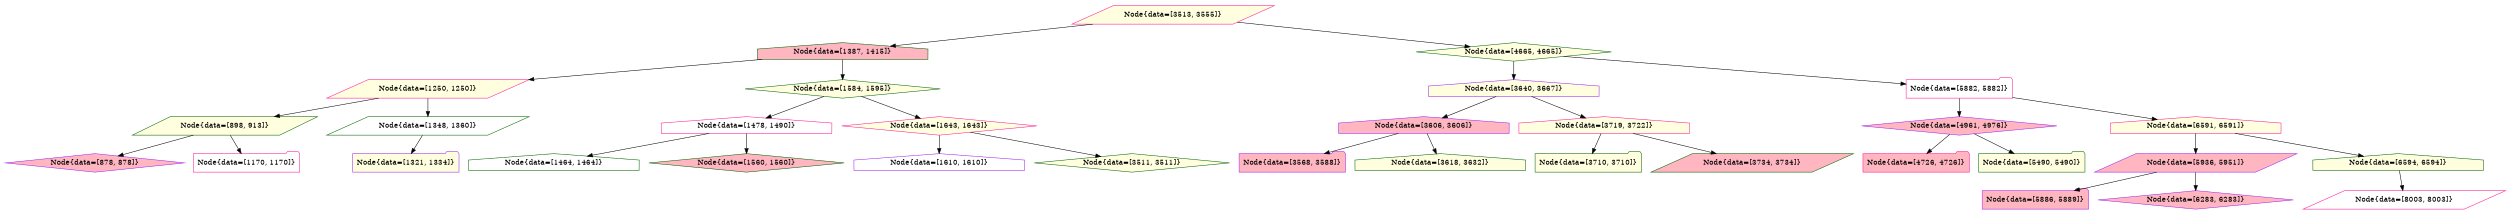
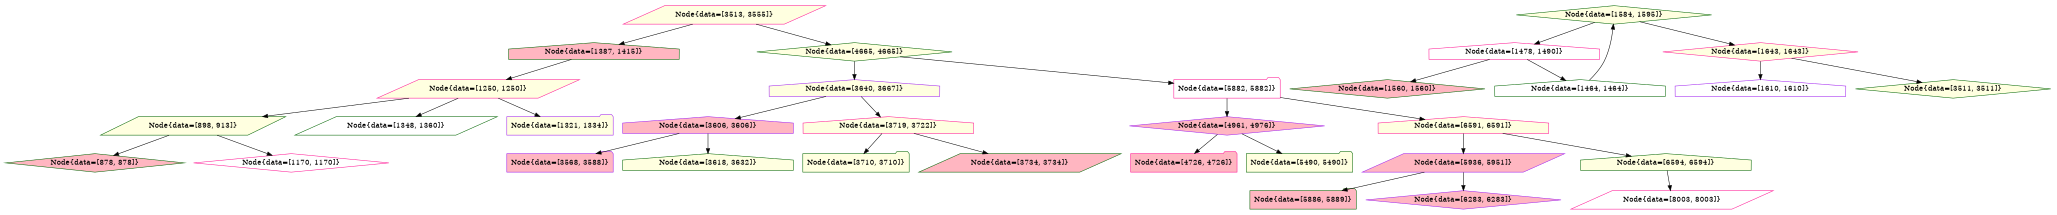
(843, 67) -> (1606, 57)
(418, 142) -> (517, 106)
(95, 163) -> (95, 163)
(247, 163) -> (291, 163)
(2035, 200) -> (1303, 200)
